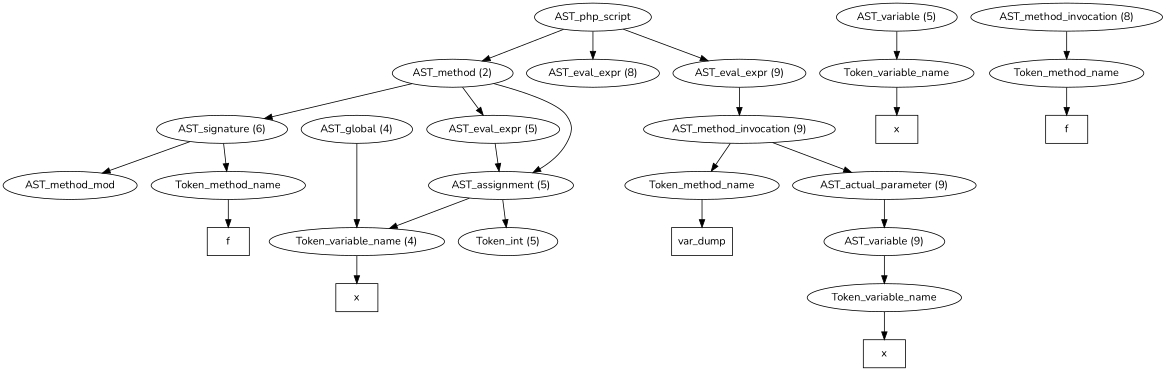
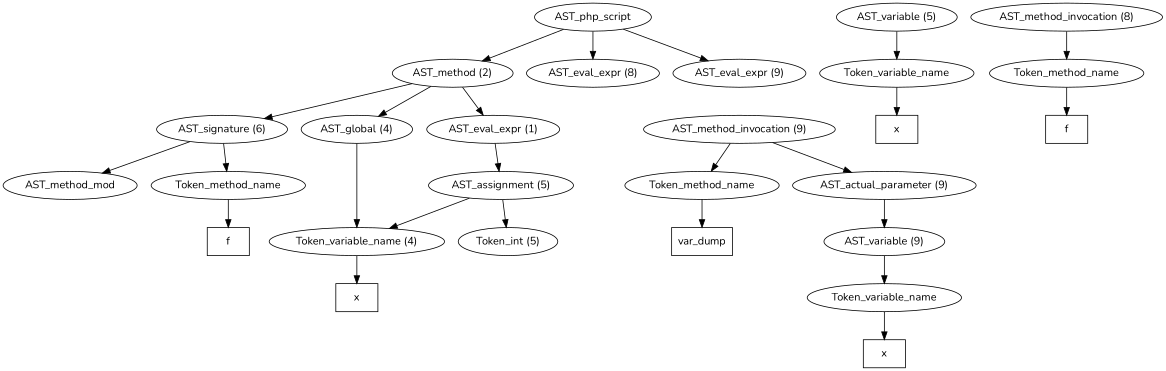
(739, 97) -> none
(562, 111) -> (408, 99)
(493, 129) -> (493, 129)
